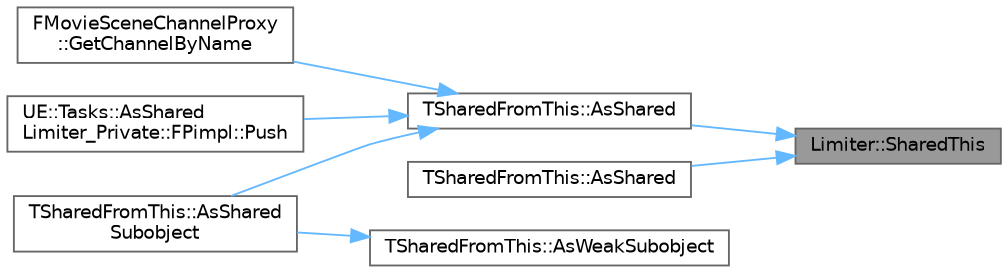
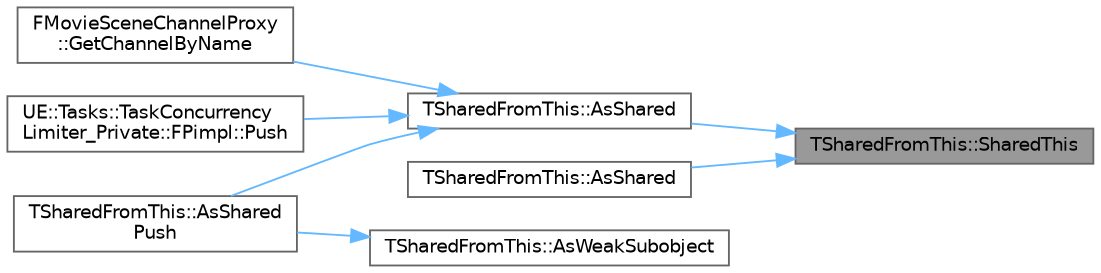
(155, 124) -> (155, 124)
(898, 146) -> (944, 146)
(155, 224) -> (155, 224)
